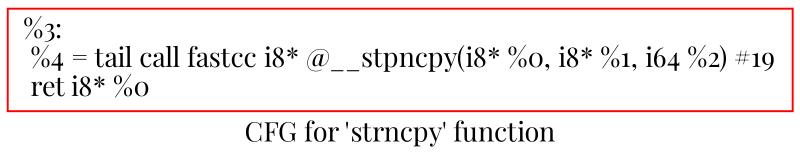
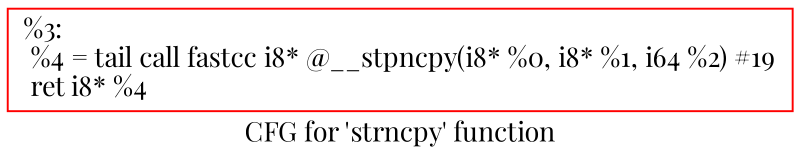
(87, 88) -> (85, 88)
